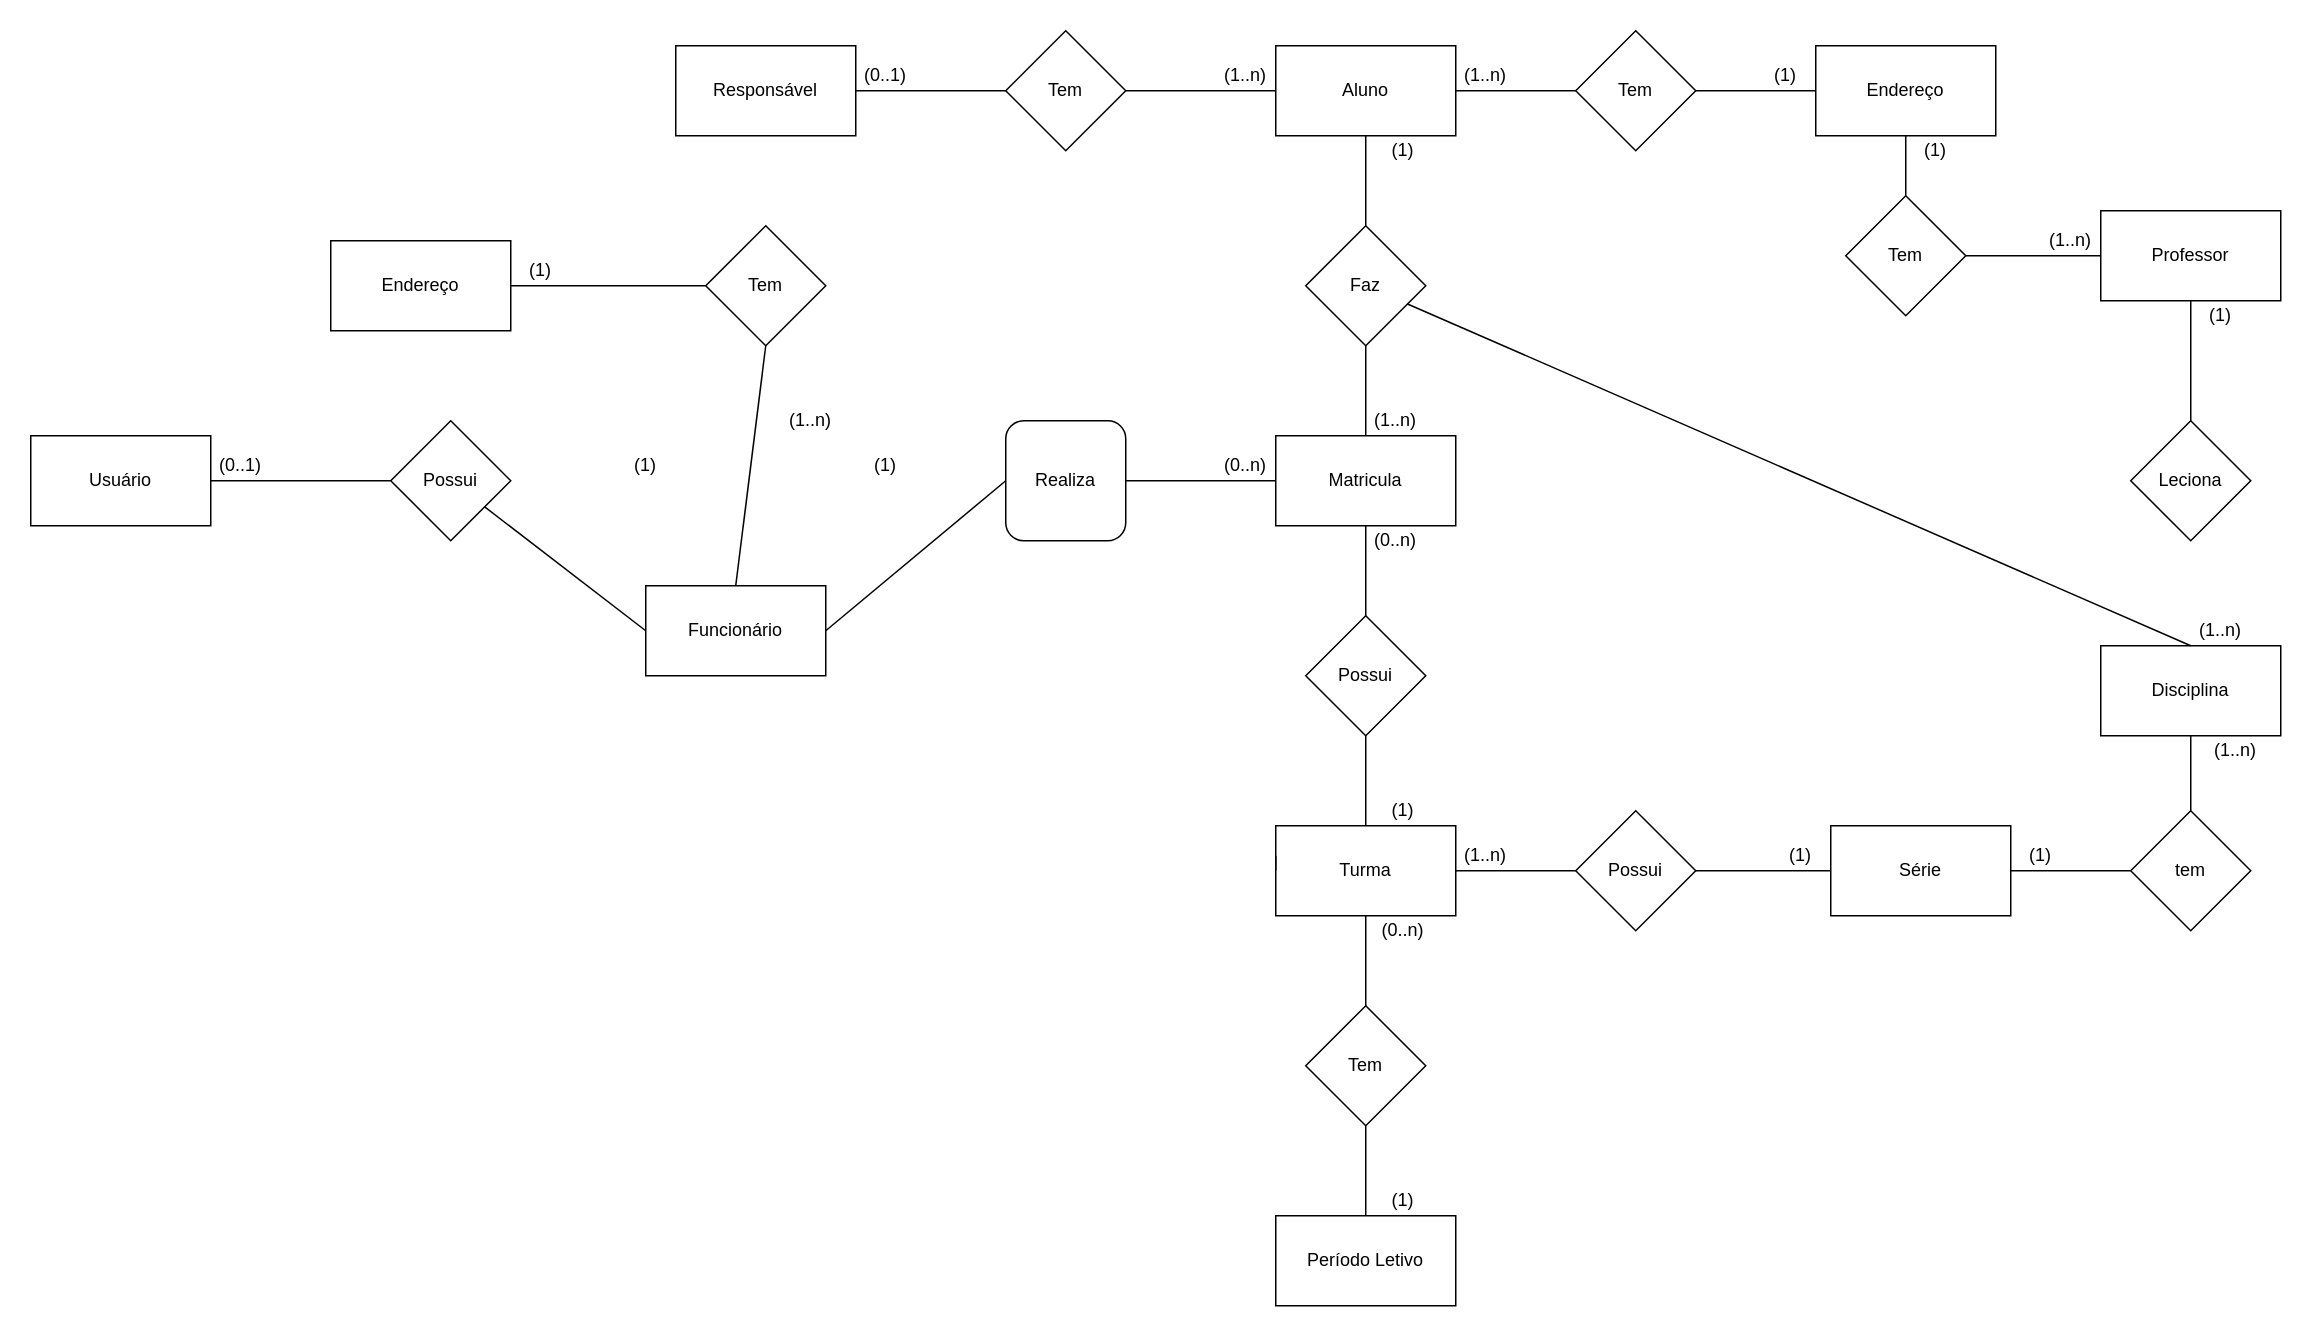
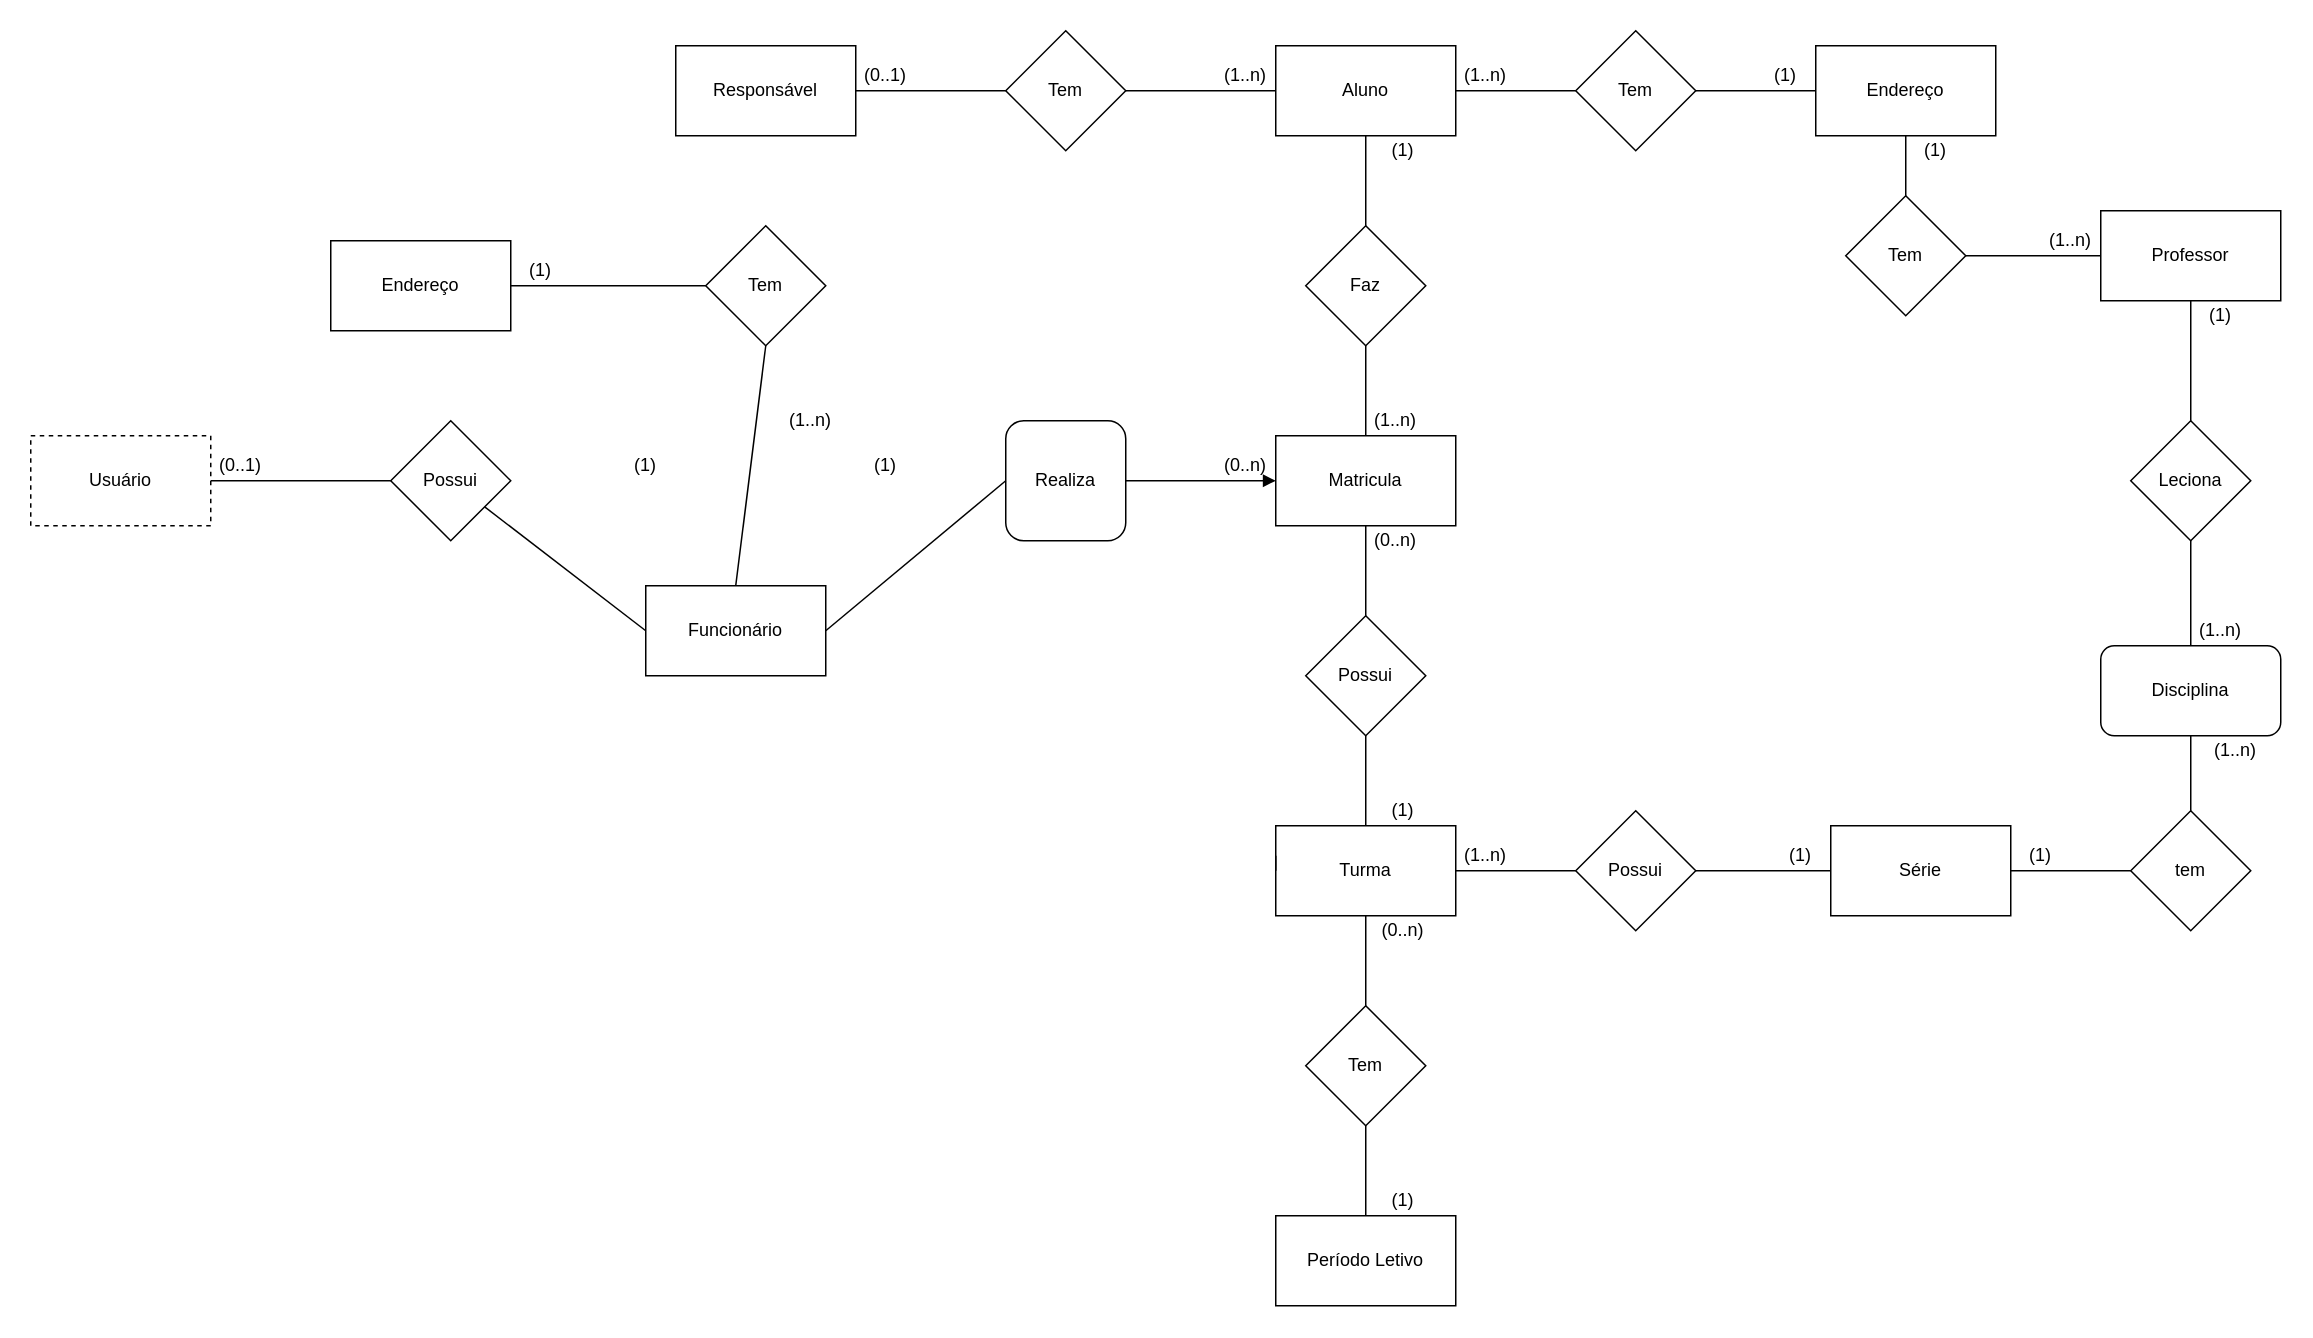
(1799, 475) -> (2191, 594)
(121, 481) -> (121, 481)
(1267, 481) -> (1262, 481)
(2191, 691) -> (2191, 691)
